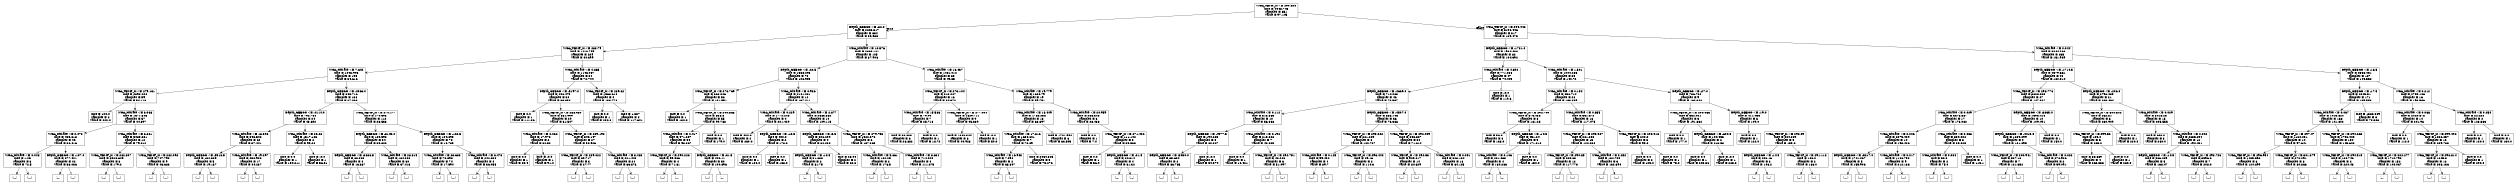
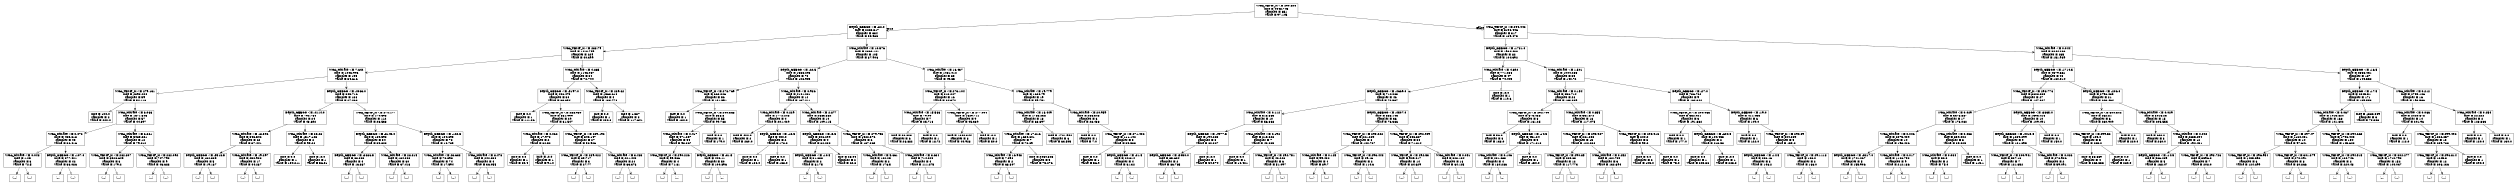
none -> (1766, 128)
